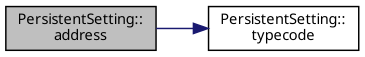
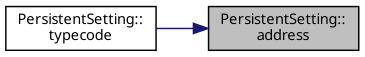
(175, 28) -> (175, 28)
